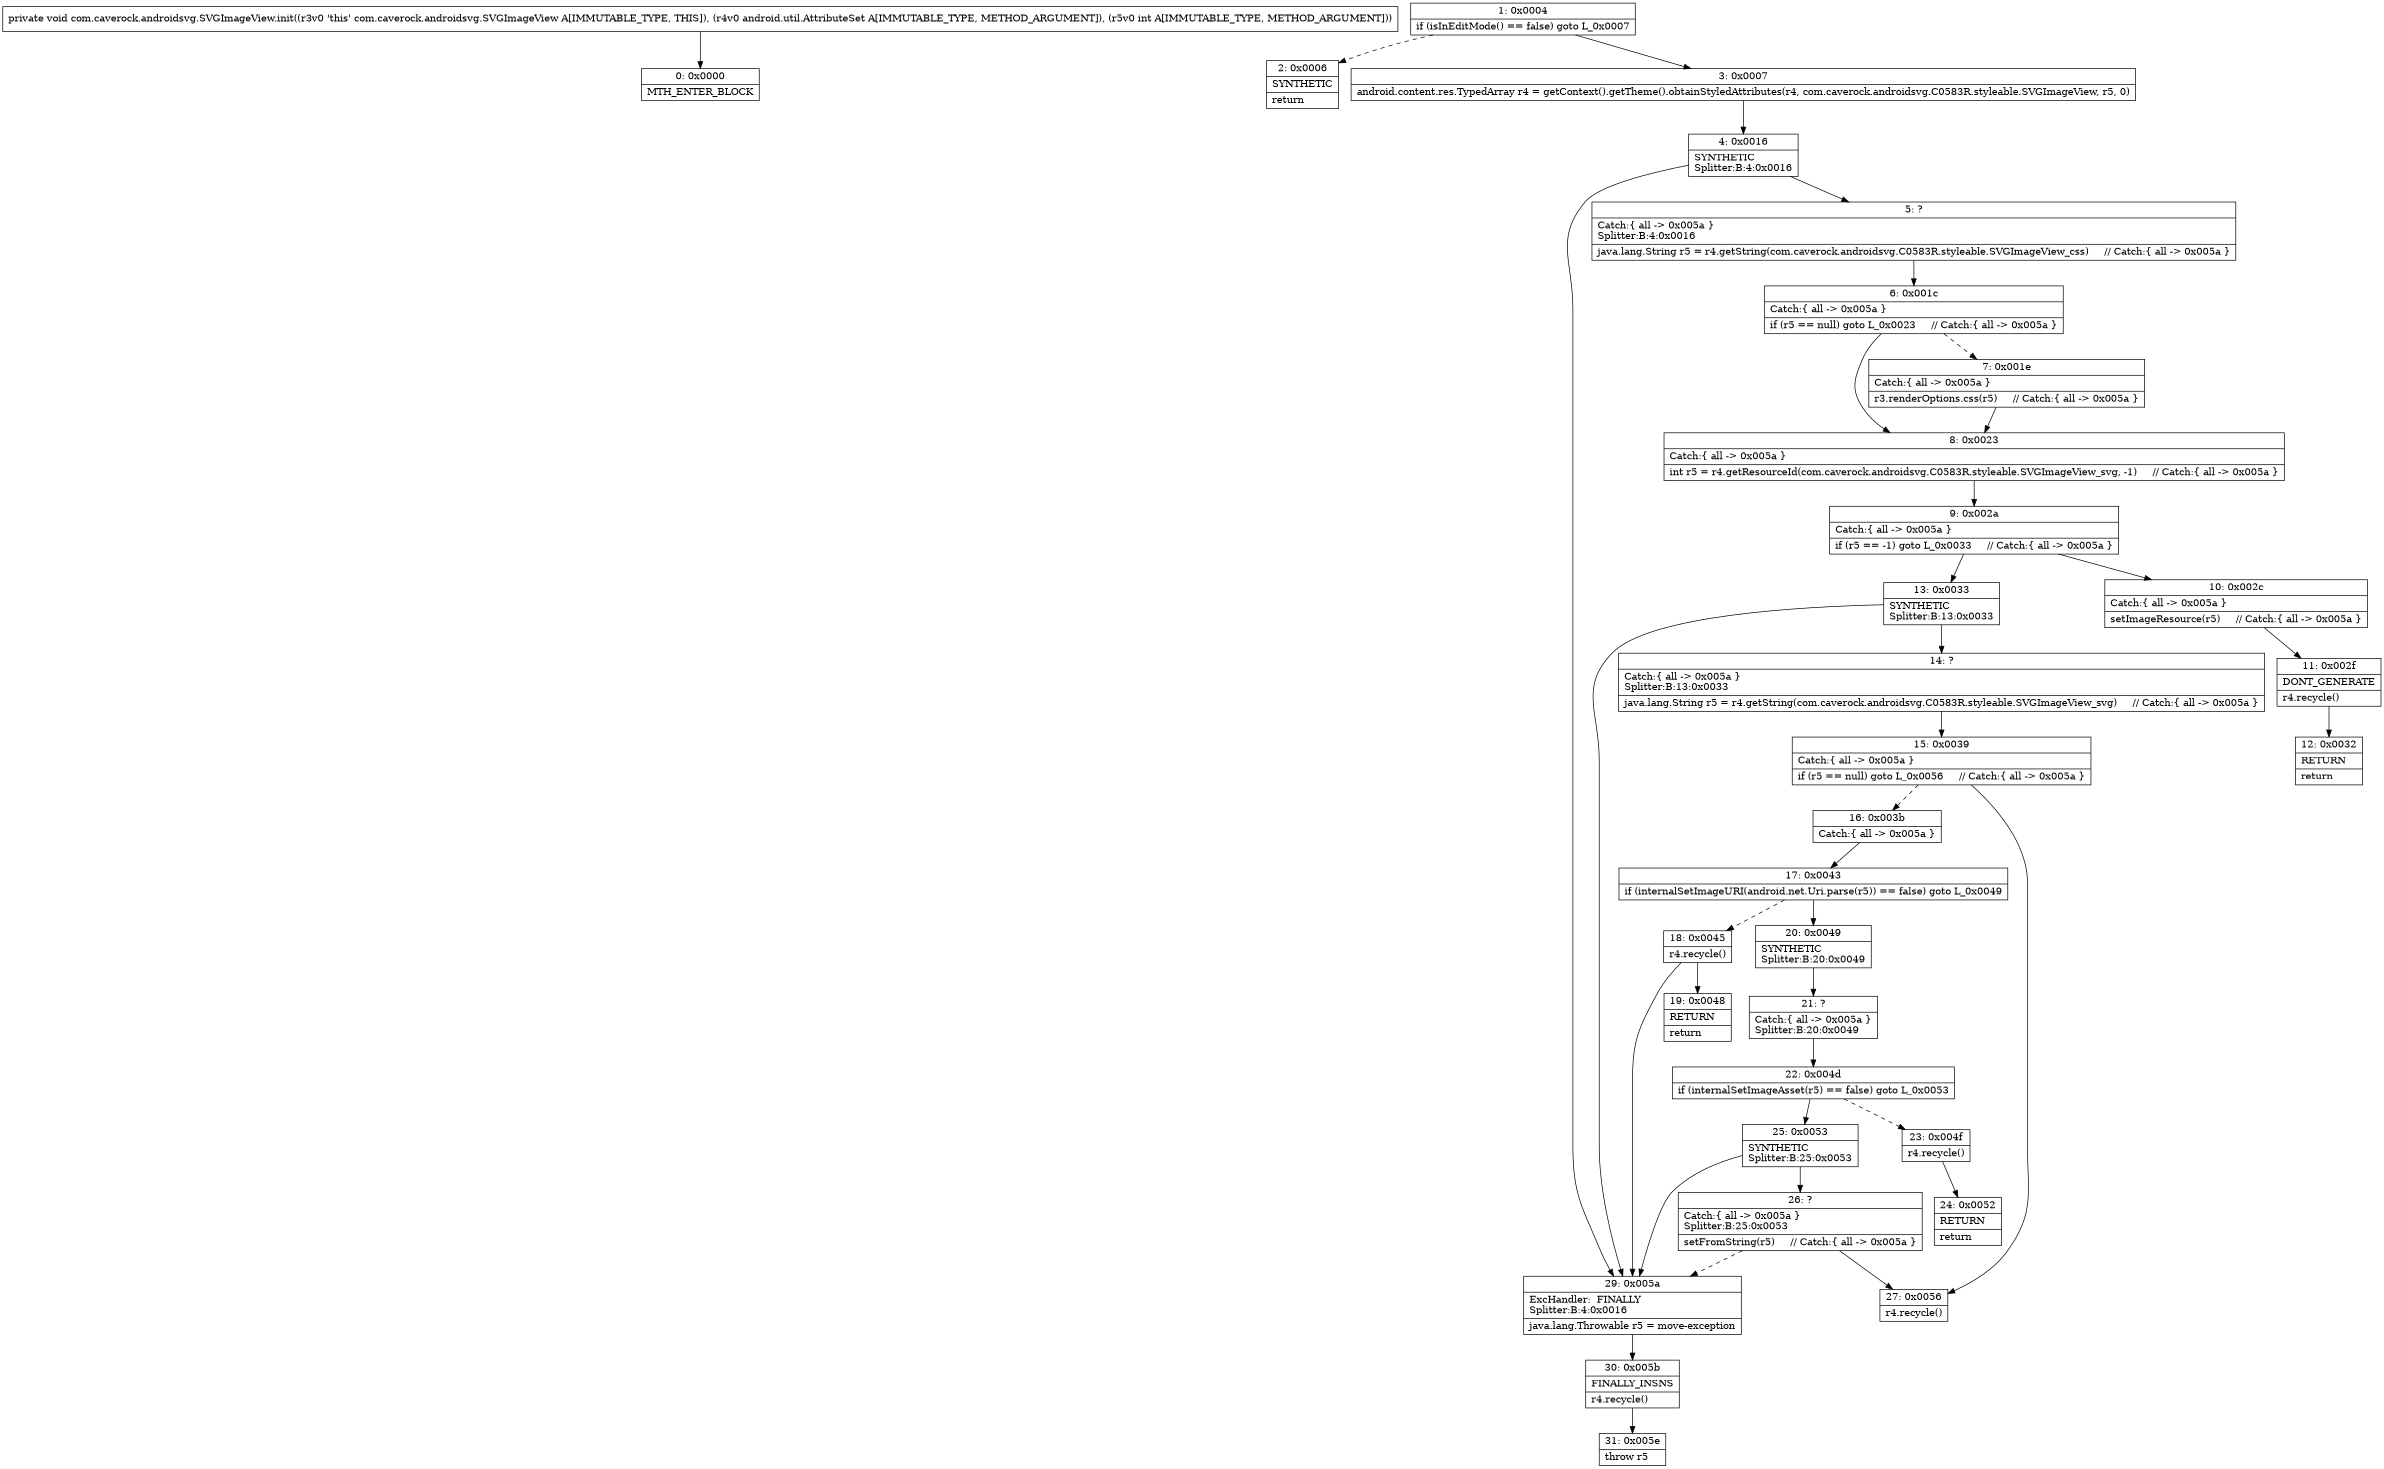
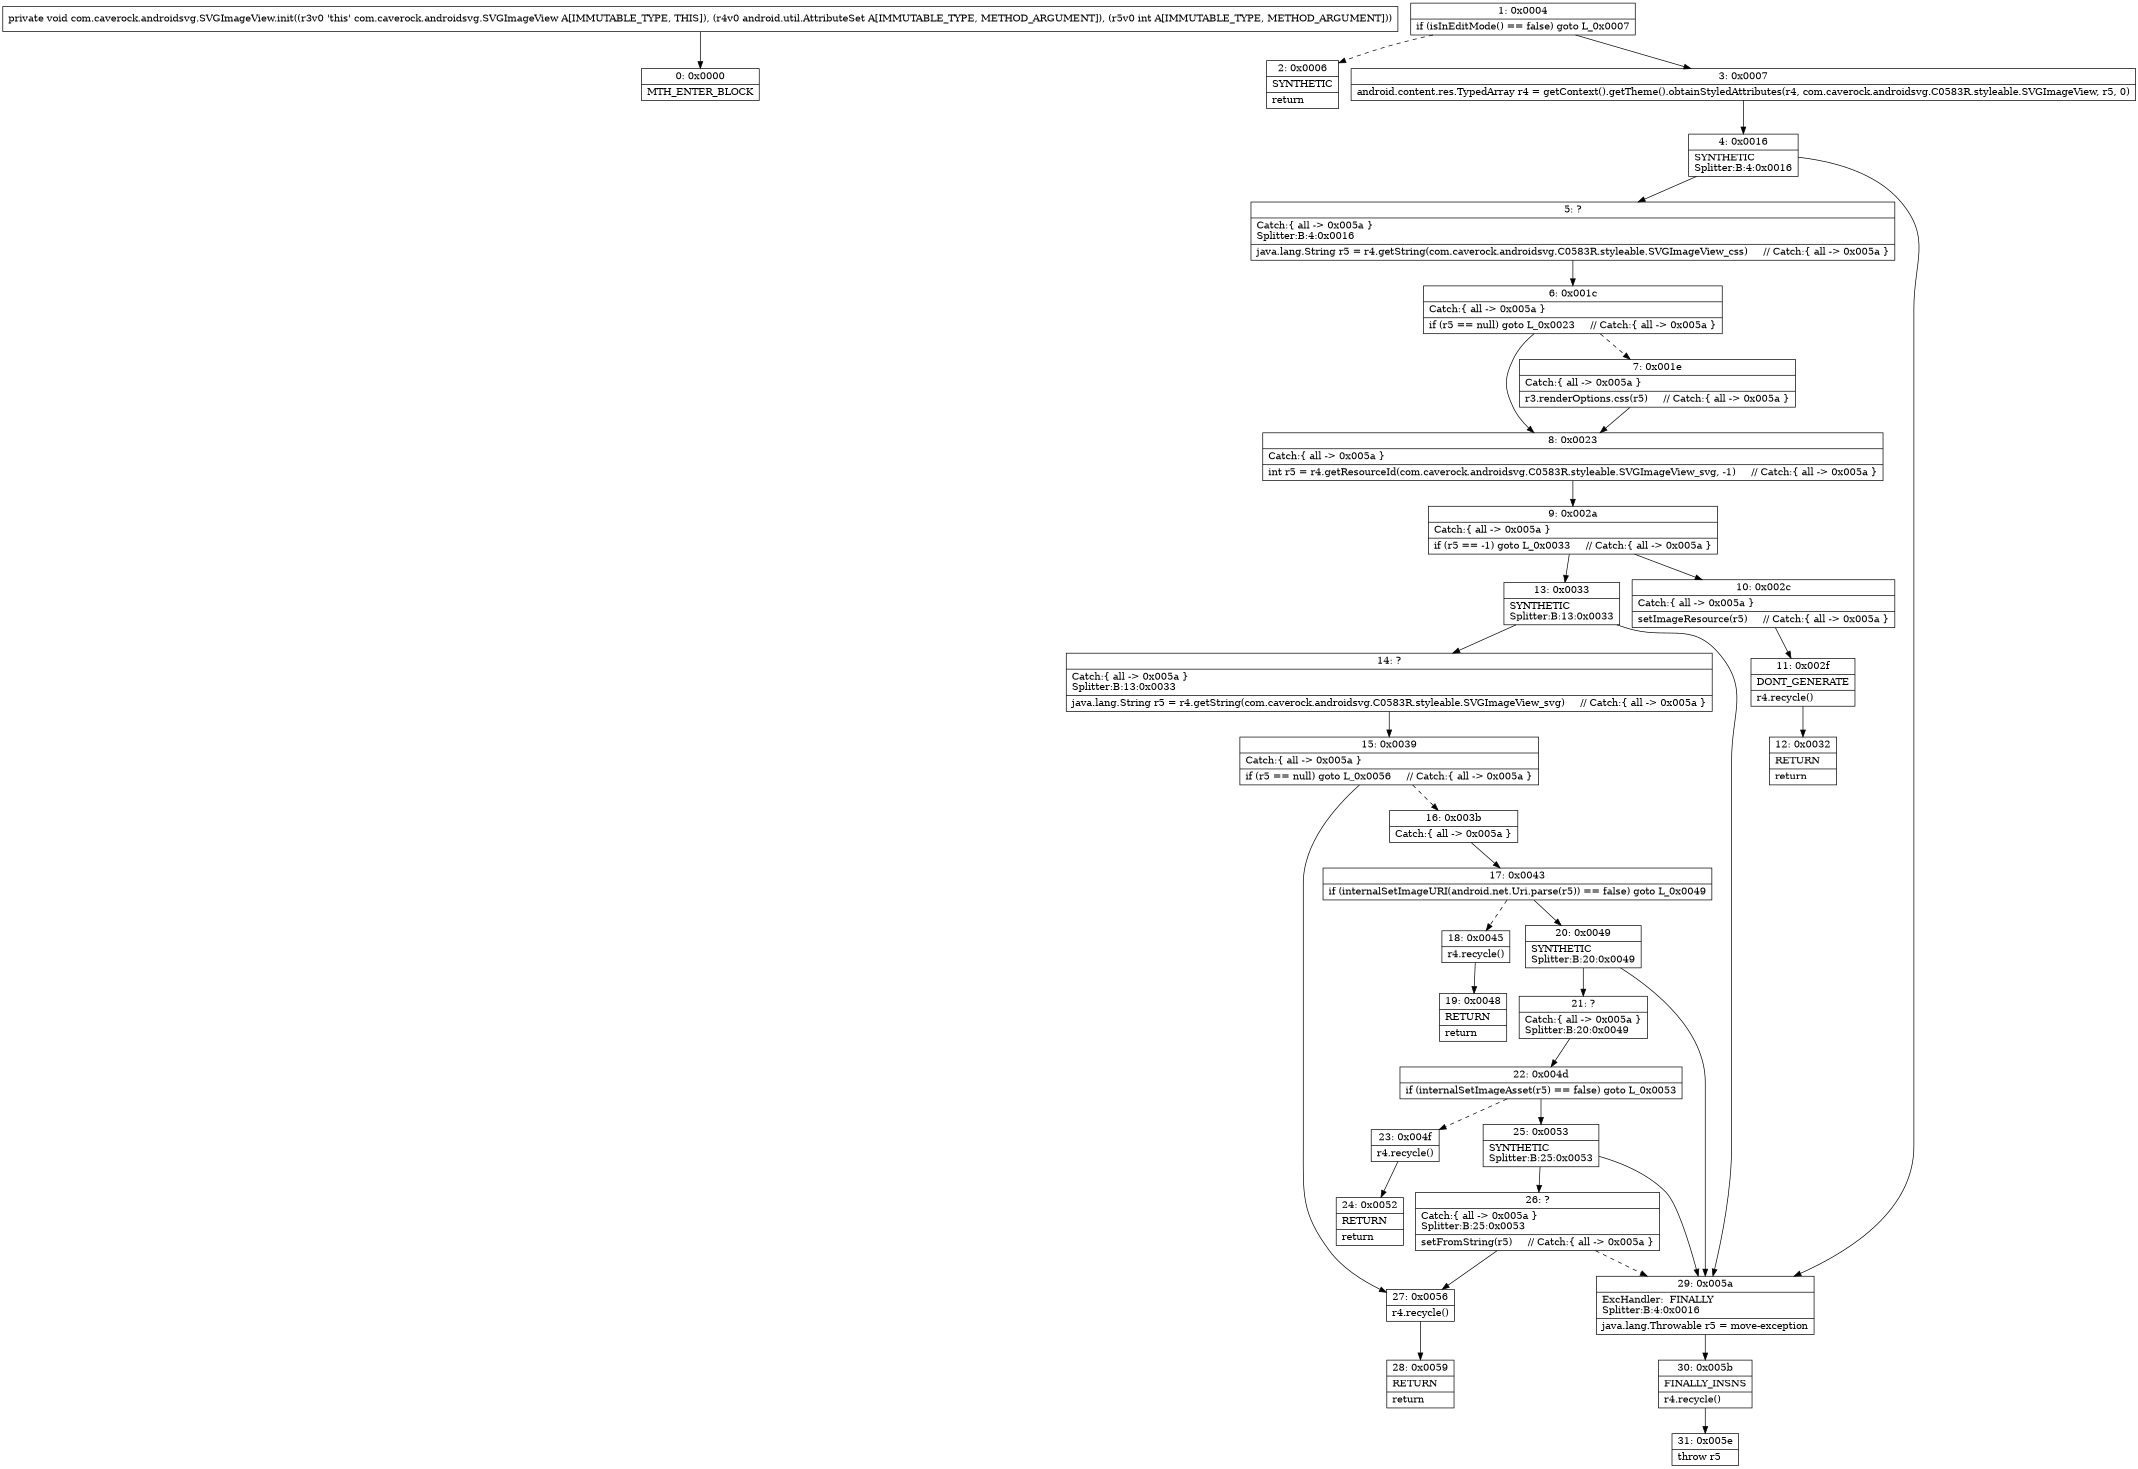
(1632, 1109) -> (1705, 1102)
none -> (1420, 1384)
